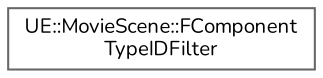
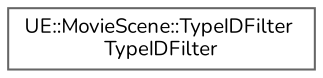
(162, 39) -> (162, 39)
